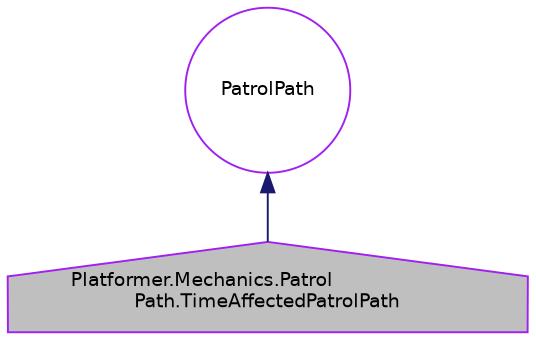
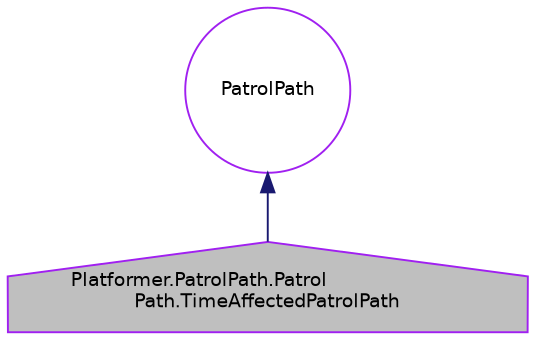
(268, 292) -> (268, 292)
